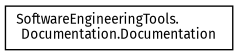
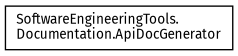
(119, 28) -> (119, 28)
